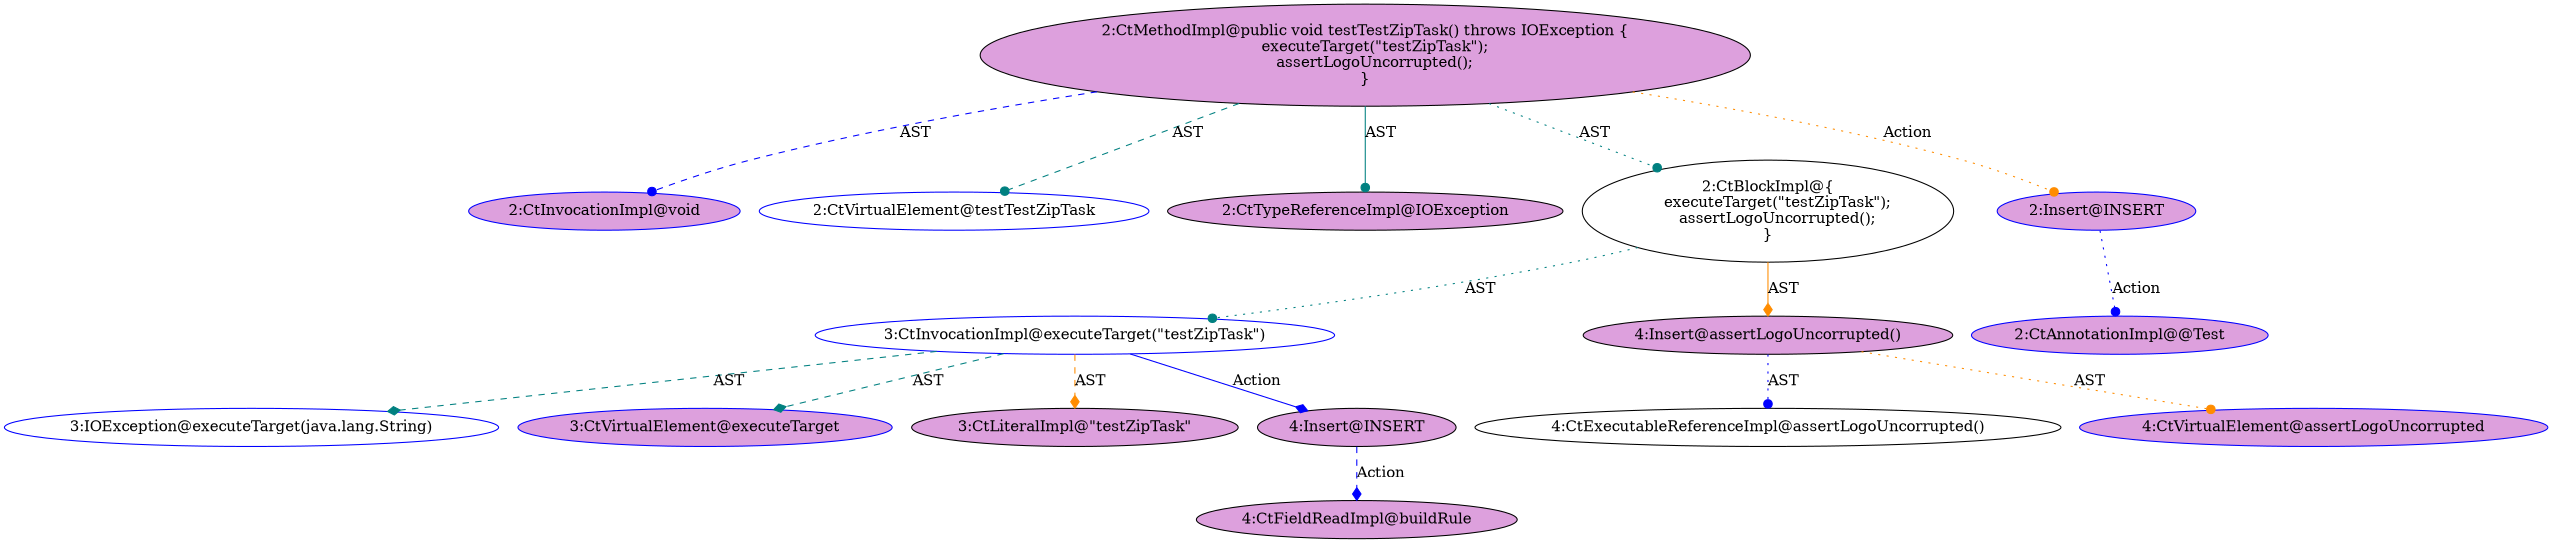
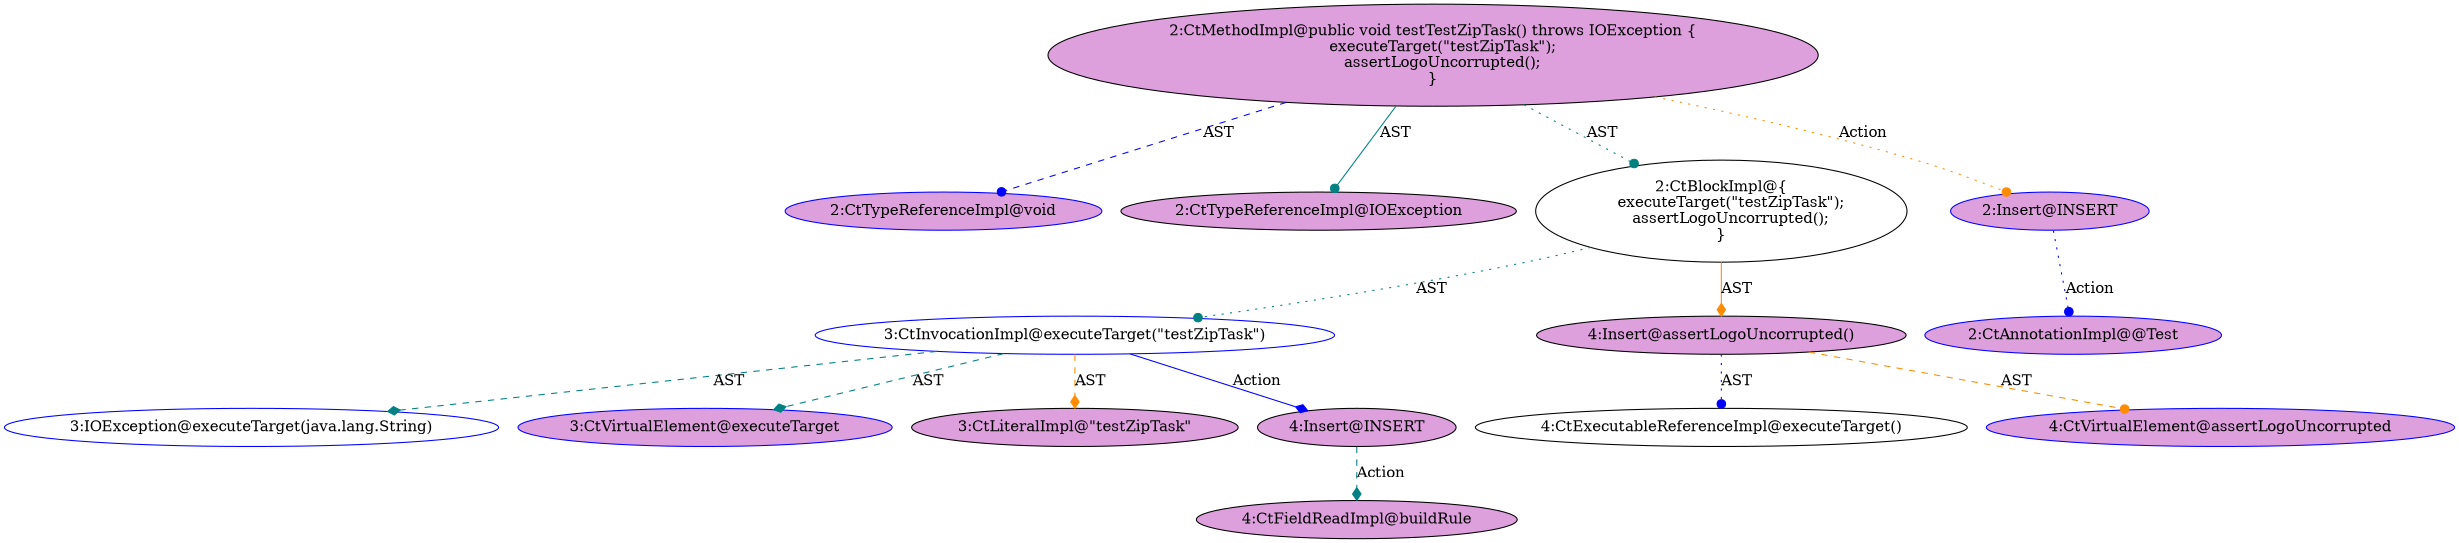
(604, 211) -> (944, 211)
(954, 211) -> none
(2034, 380) -> (1965, 380)
(1768, 427) -> (1721, 427)
(1357, 467) -> (1357, 467)
